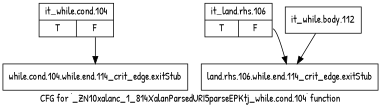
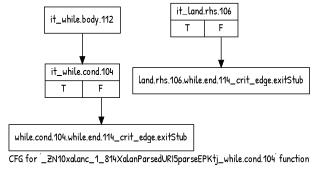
(308, 45) -> (82, 45)
